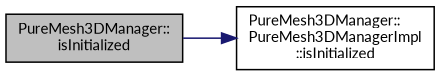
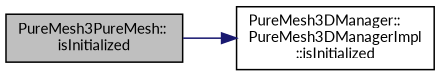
(94, 38) -> (94, 38)
